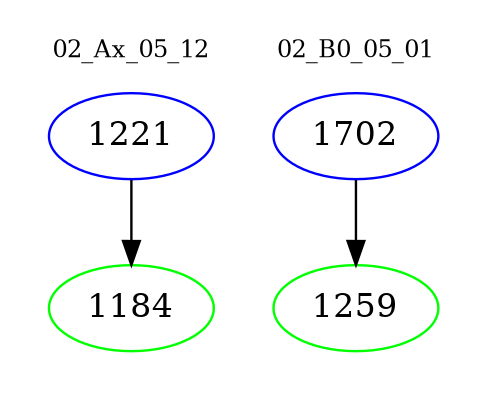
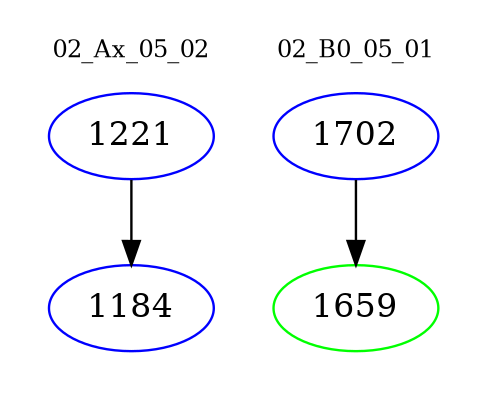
(131, 51) -> (131, 51)
(131, 308) -> (131, 308)
(356, 308) -> (356, 308)
